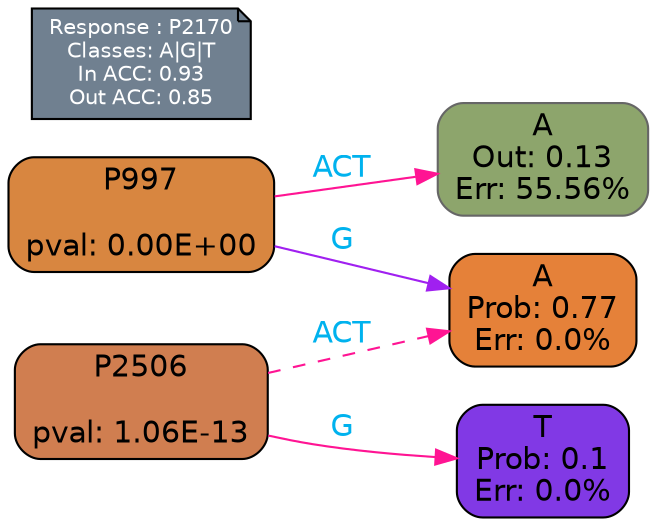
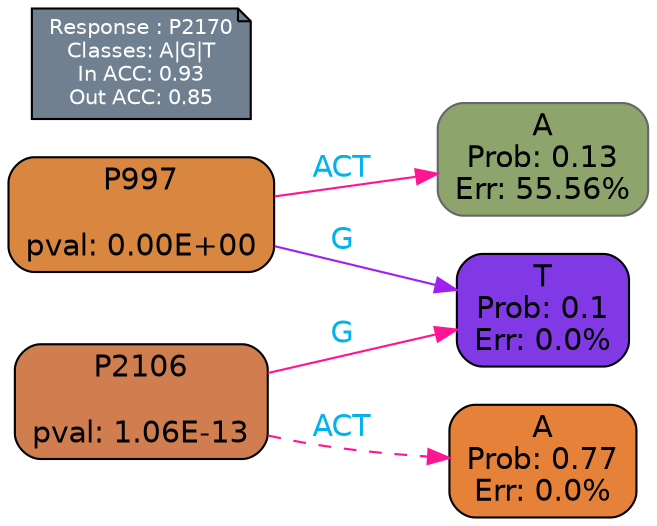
(543, 159) -> (543, 159)
(352, 265) -> (355, 266)
(141, 402) -> (141, 402)
